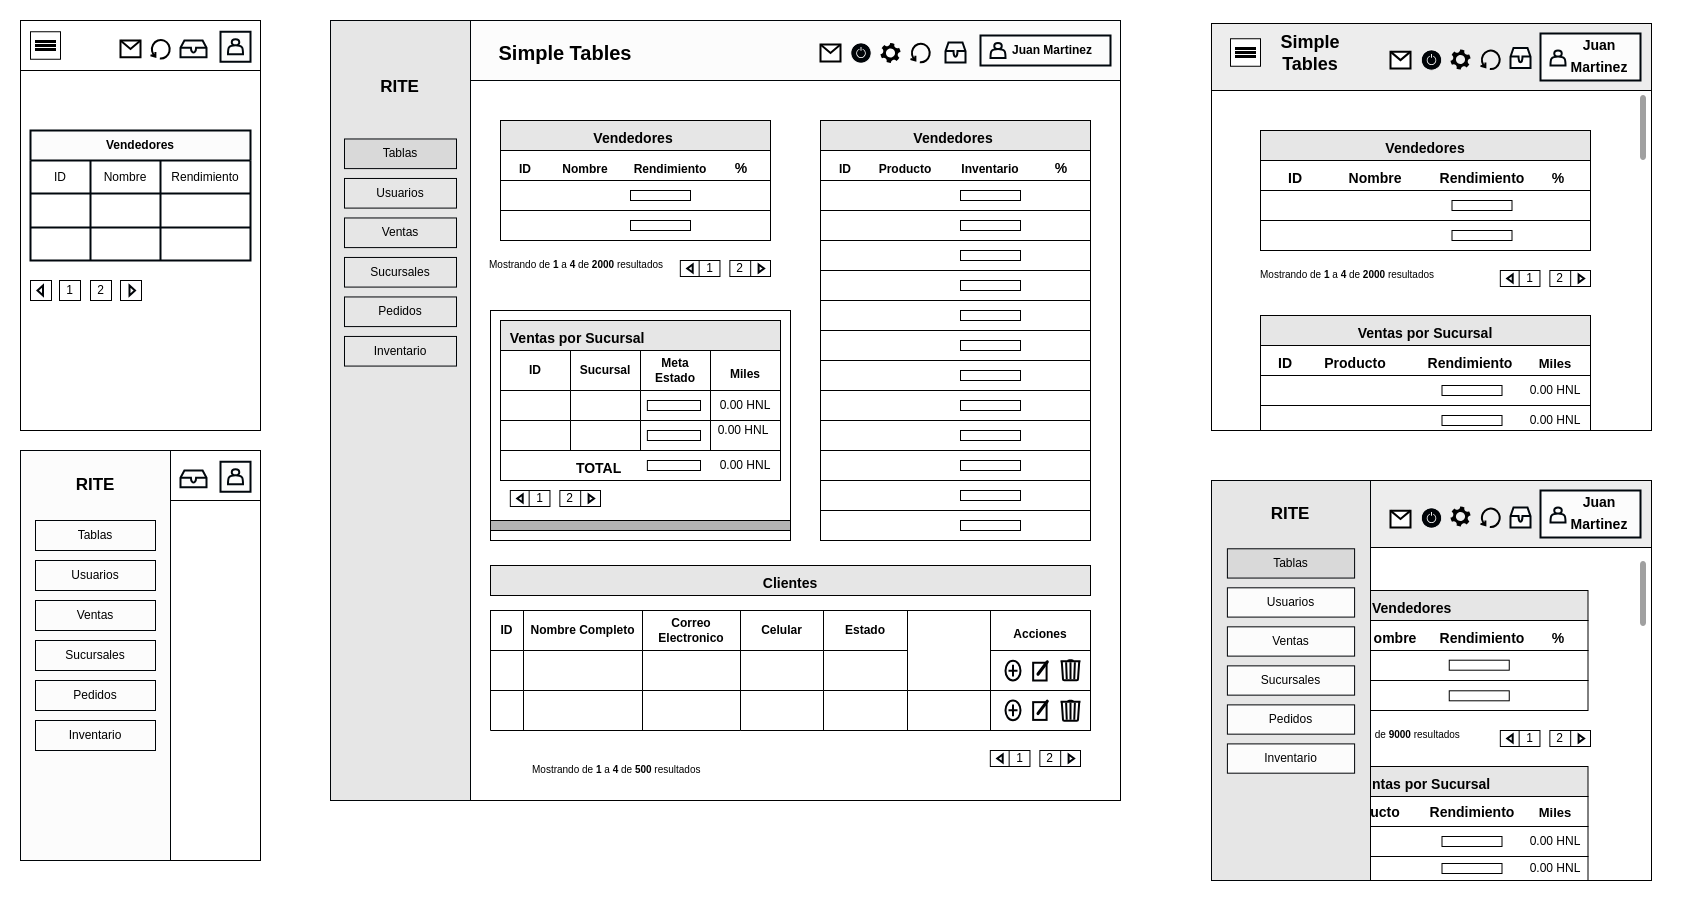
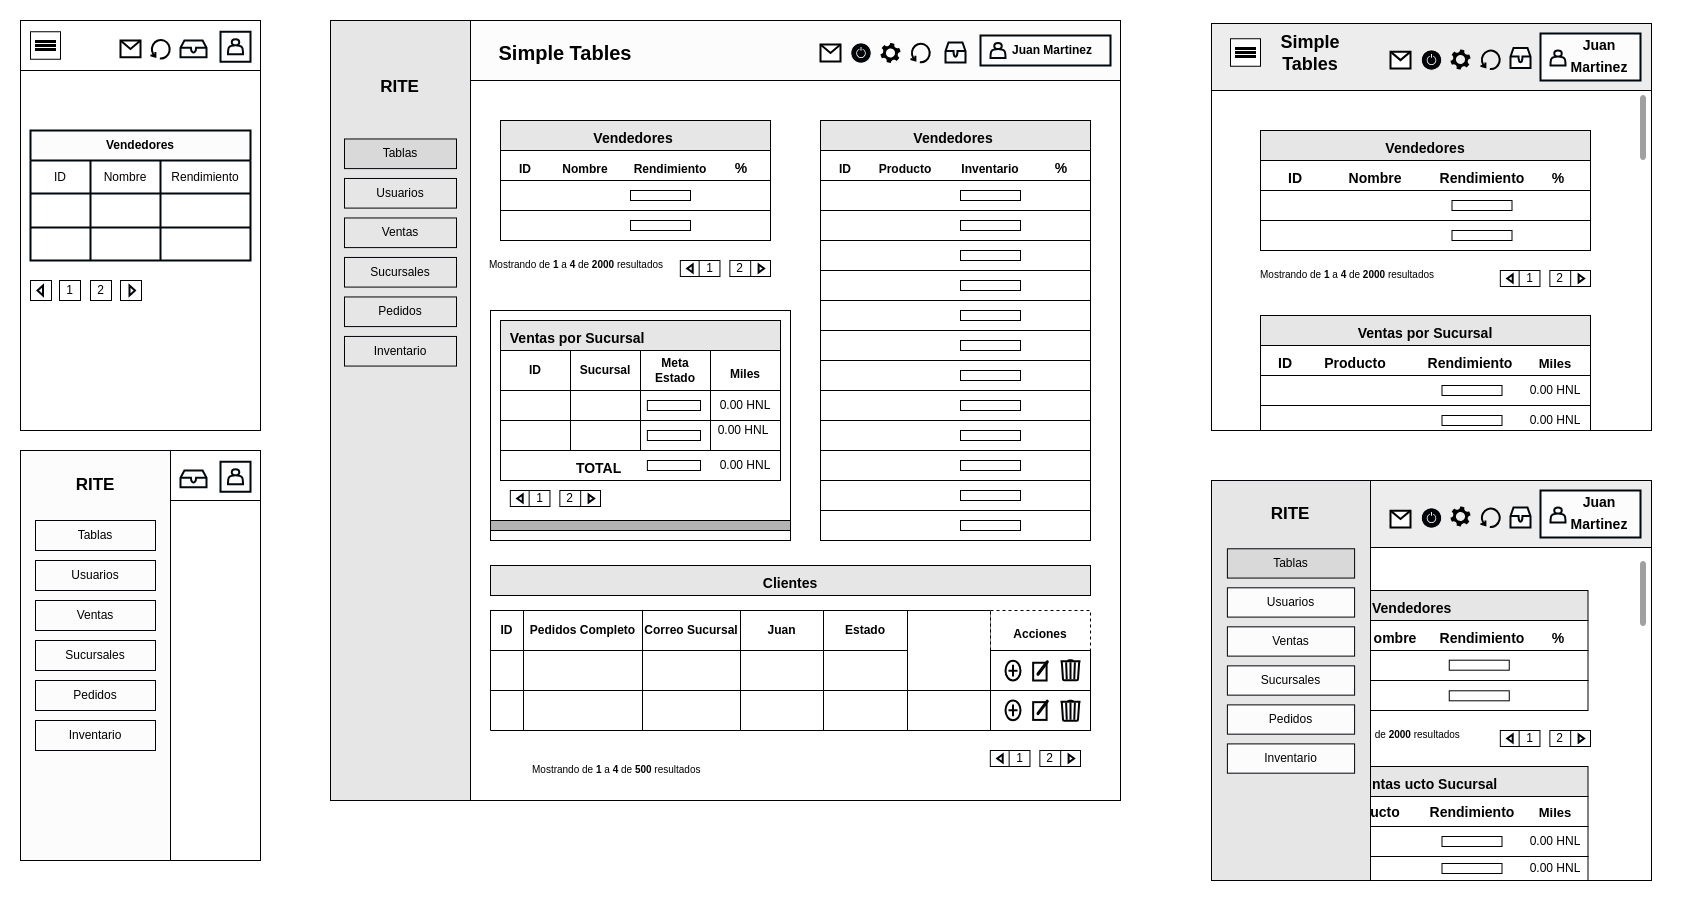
(583, 631) -> (583, 631)
(692, 631) -> (692, 631)
(782, 631) -> (782, 631)
(1041, 631) -> (1041, 631)
(1417, 731) -> (1417, 731)
(1460, 782) -> (1466, 782)
